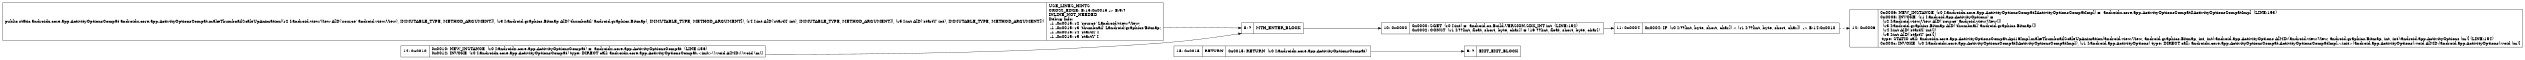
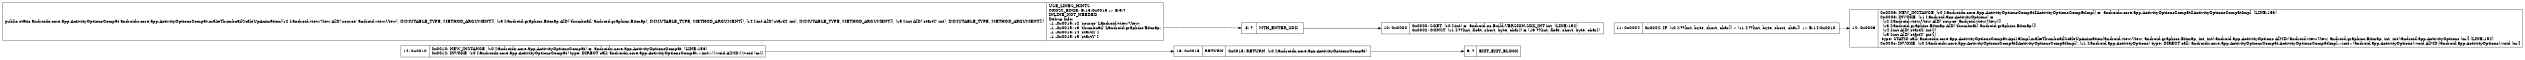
(1279, 28) -> (1278, 28)
(1607, 28) -> none
(1002, 51) -> (968, 51)
